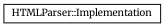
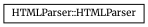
(82, 14) -> (74, 14)
